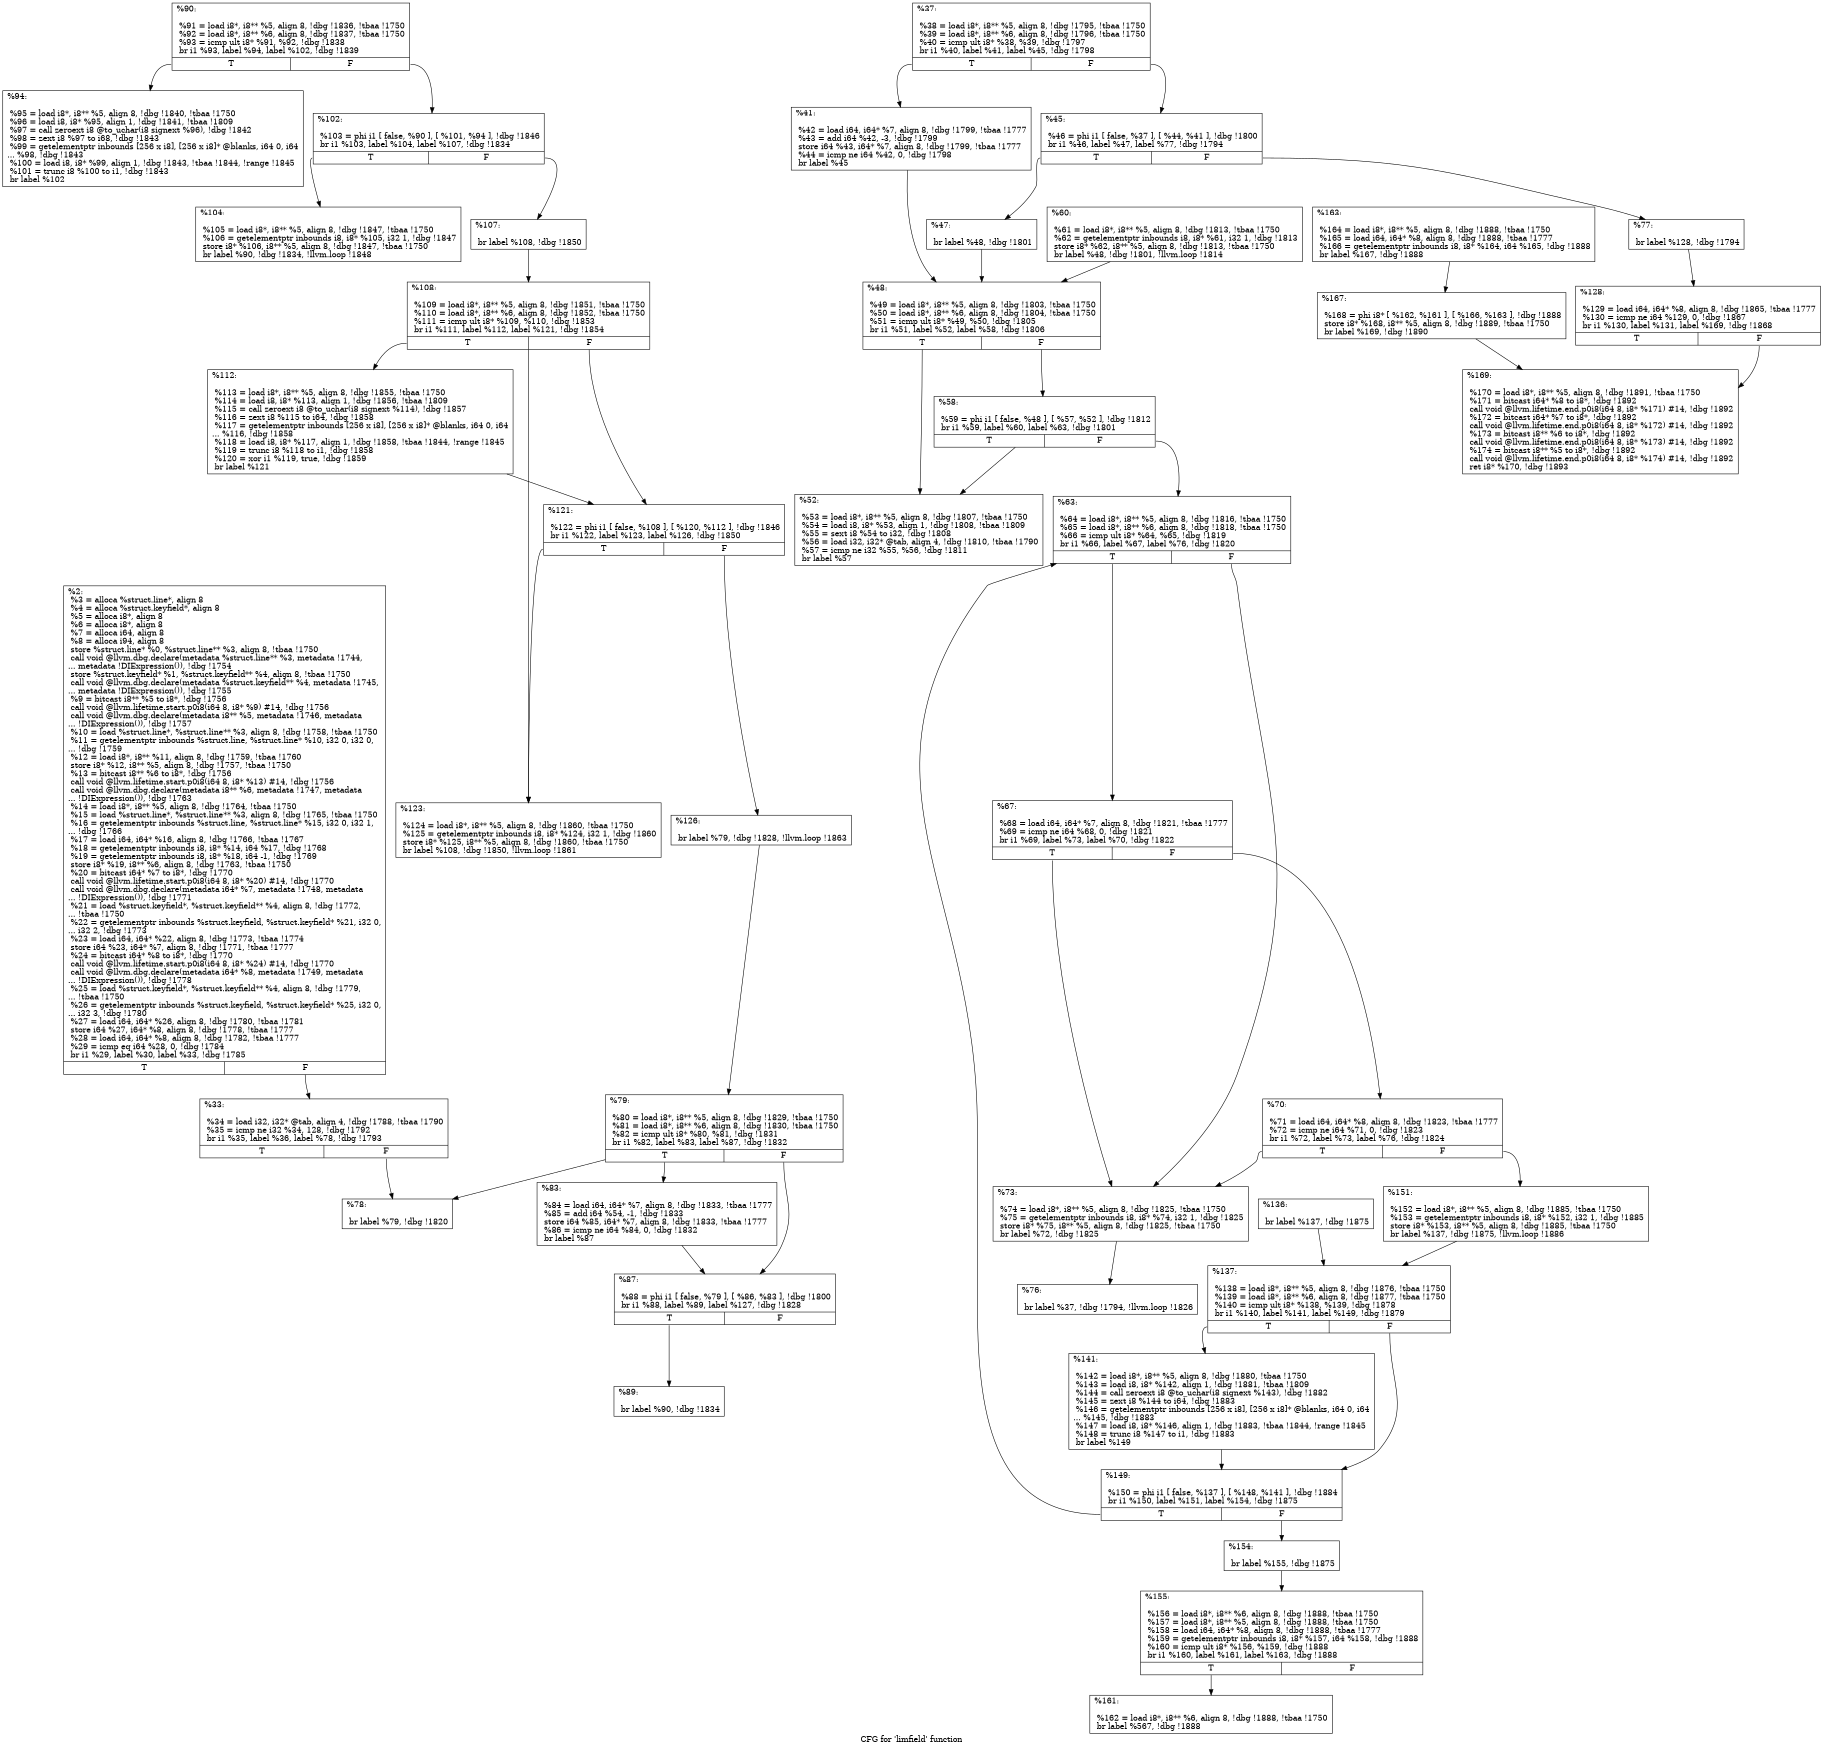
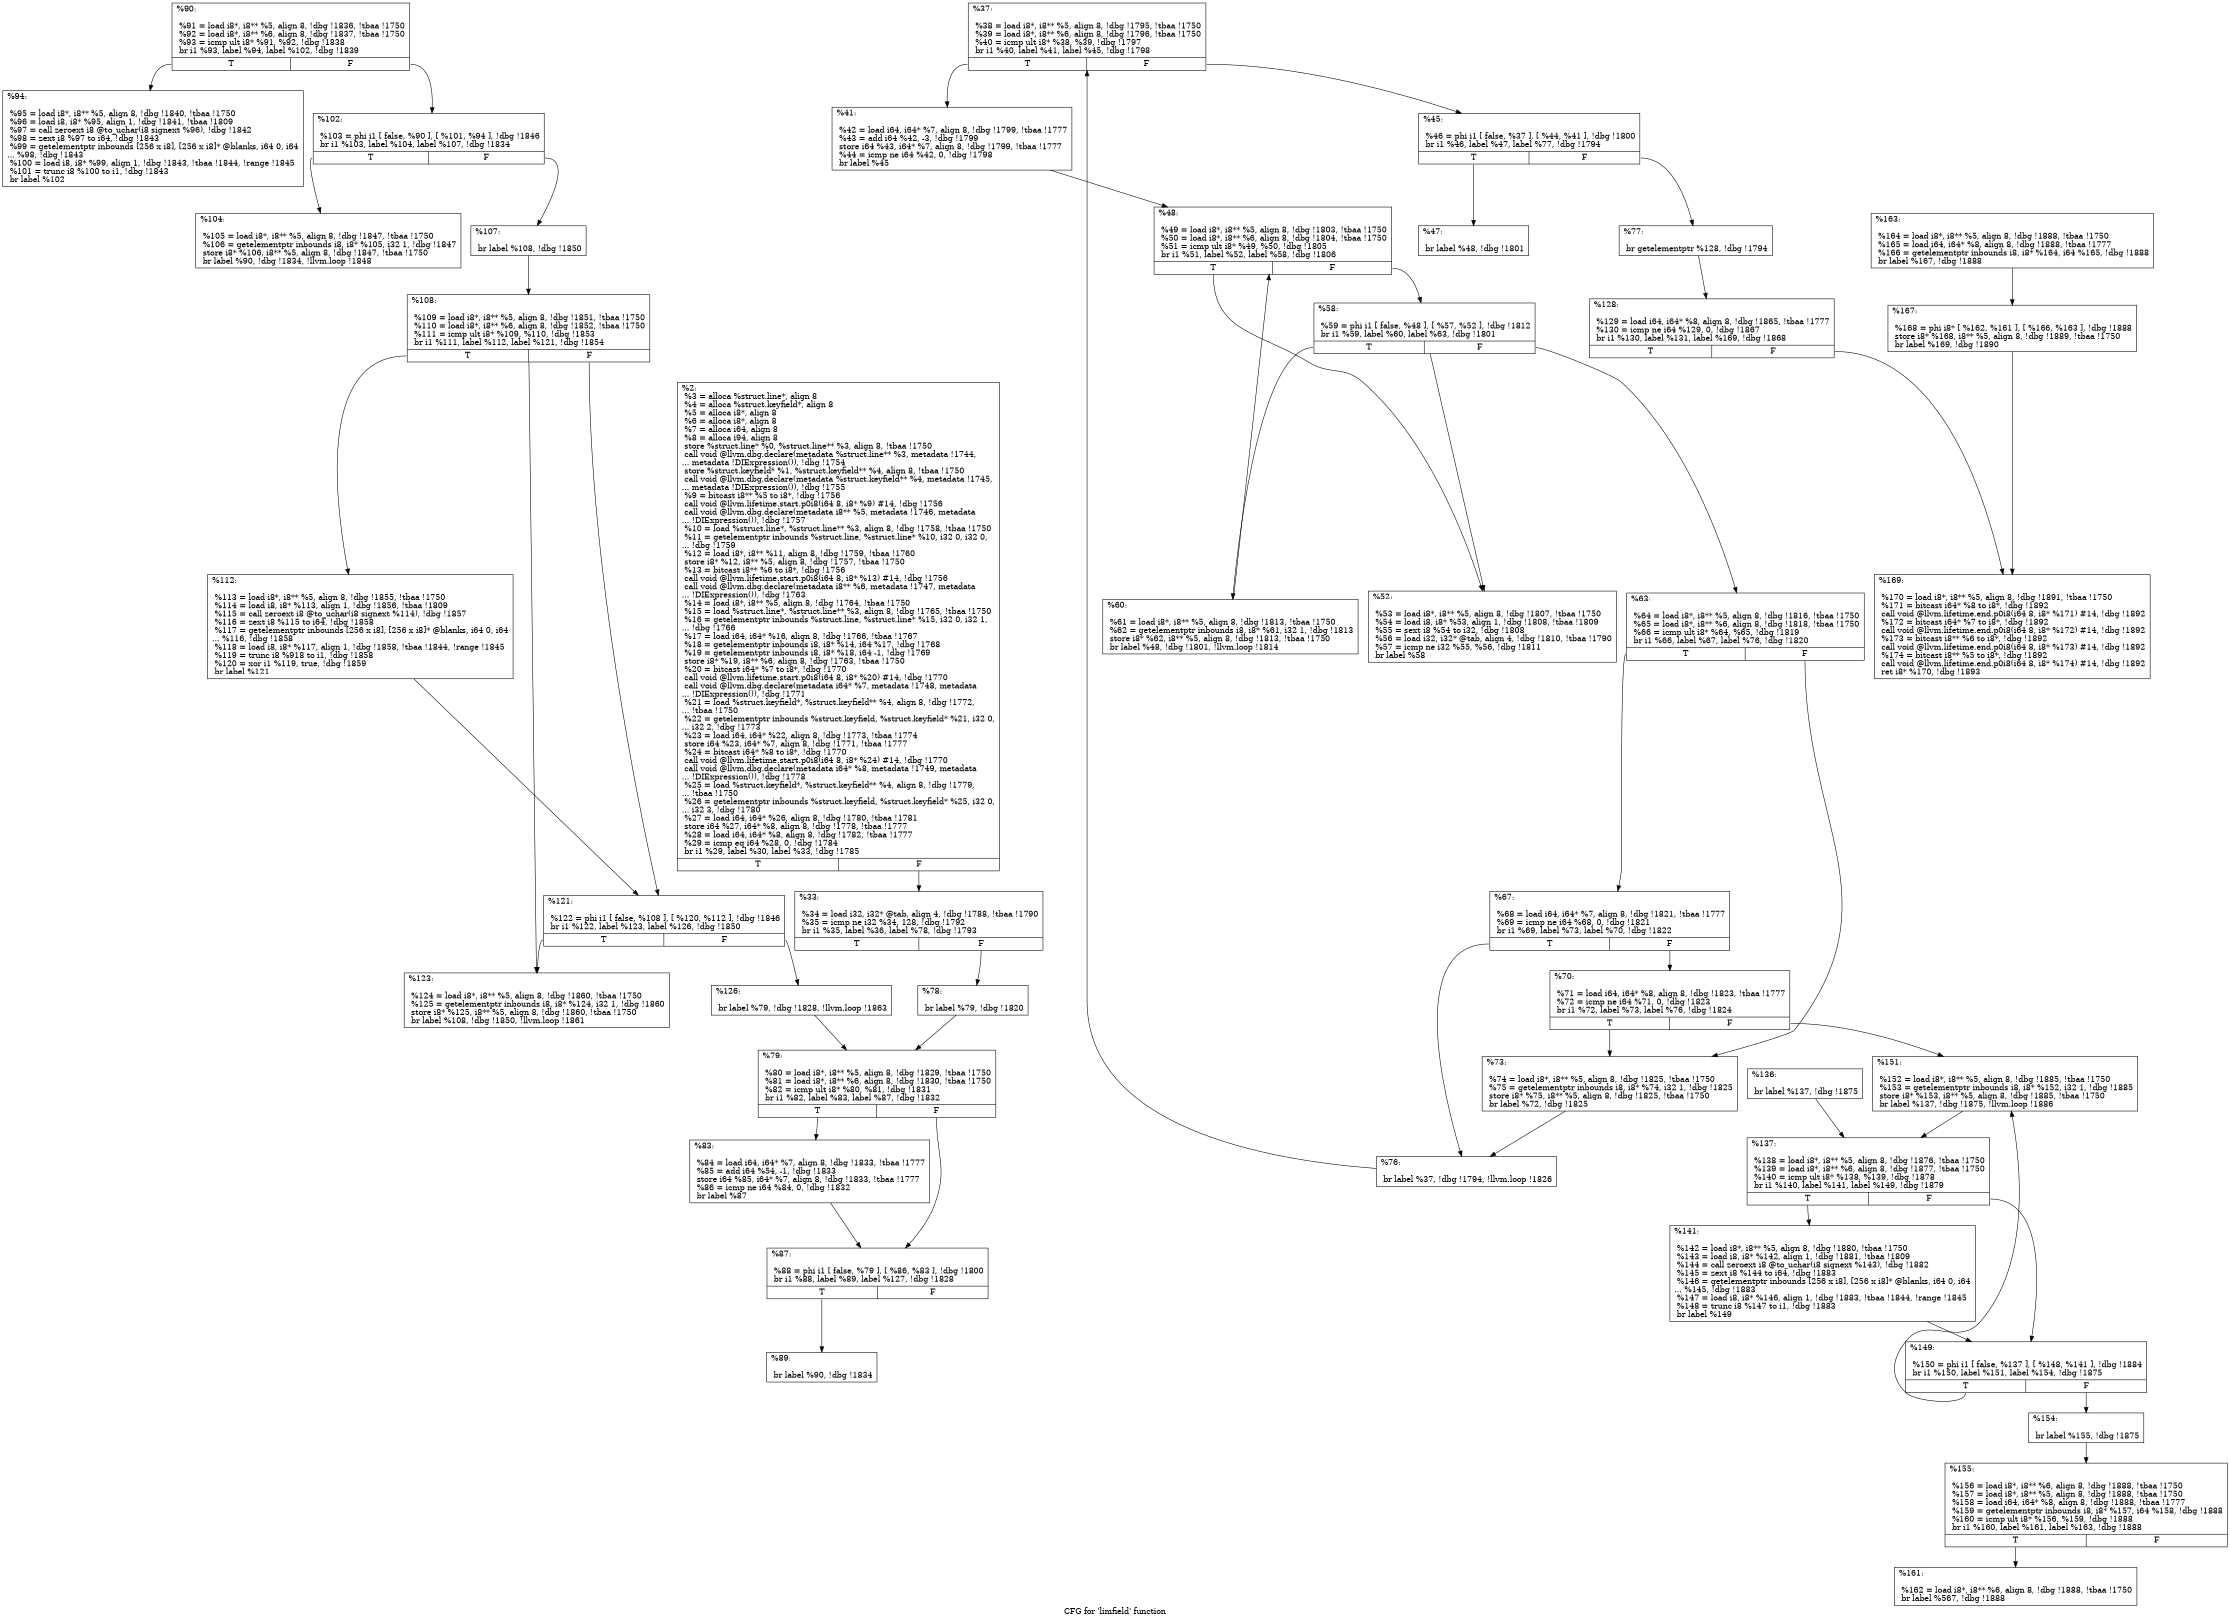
(83, 139) -> (83, 139)
(1686, 243) -> (1696, 249)
(982, 263) -> none
(293, 451) -> (293, 656)
none -> (1253, 461)
(826, 559) -> (1399, 656)
none -> (1087, 721)
(1070, 1023) -> (1438, 1035)
(971, 1039) -> (1983, 1317)
(532, 1179) -> (938, 1031)
